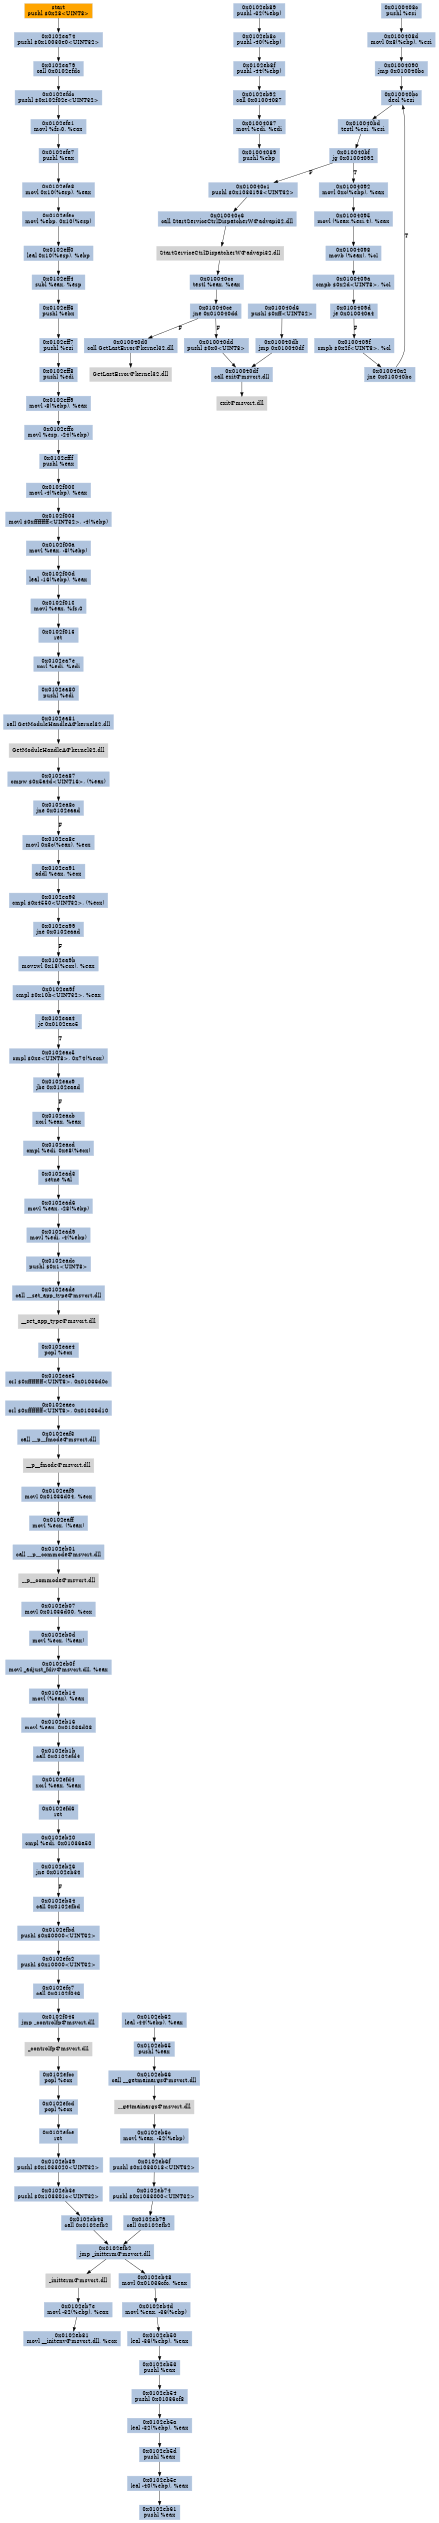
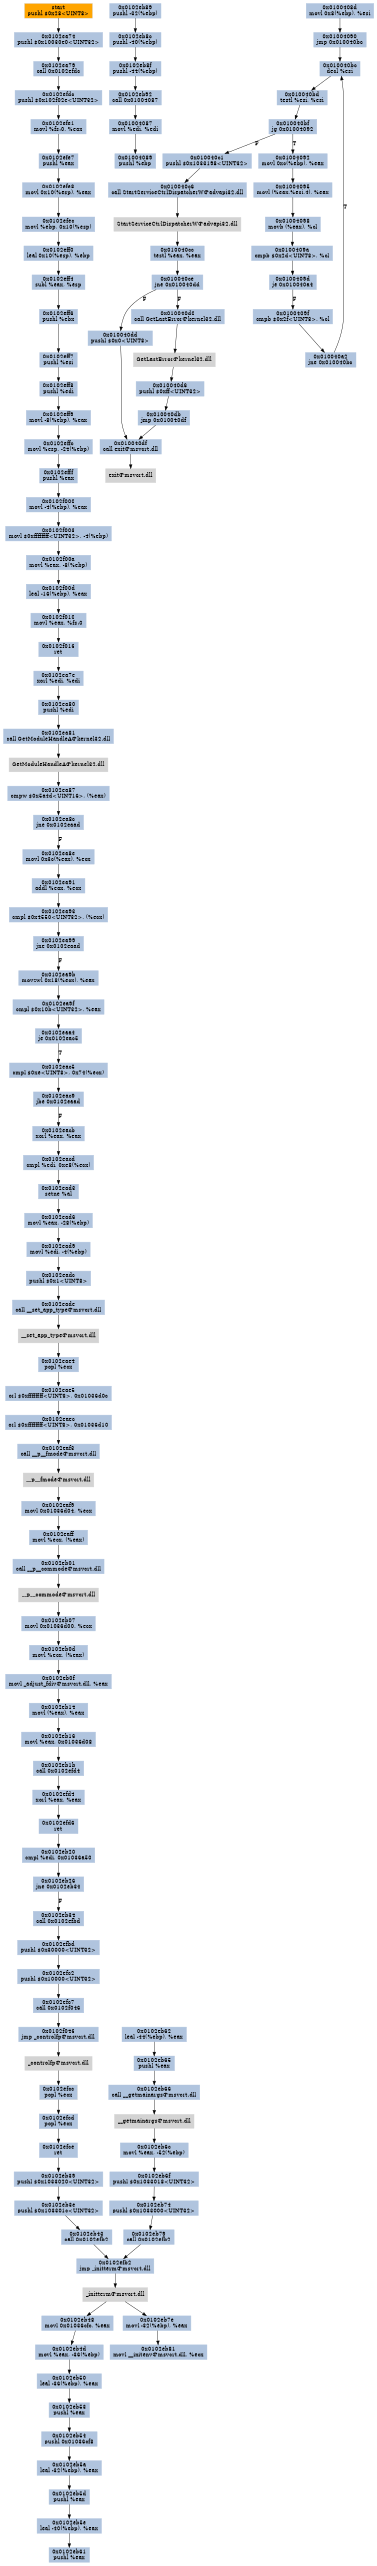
(401, 11) -> none
none -> (173, 372)
(133, 2265) -> (98, 2308)
